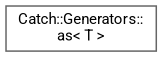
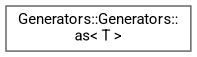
(81, 29) -> (98, 29)
